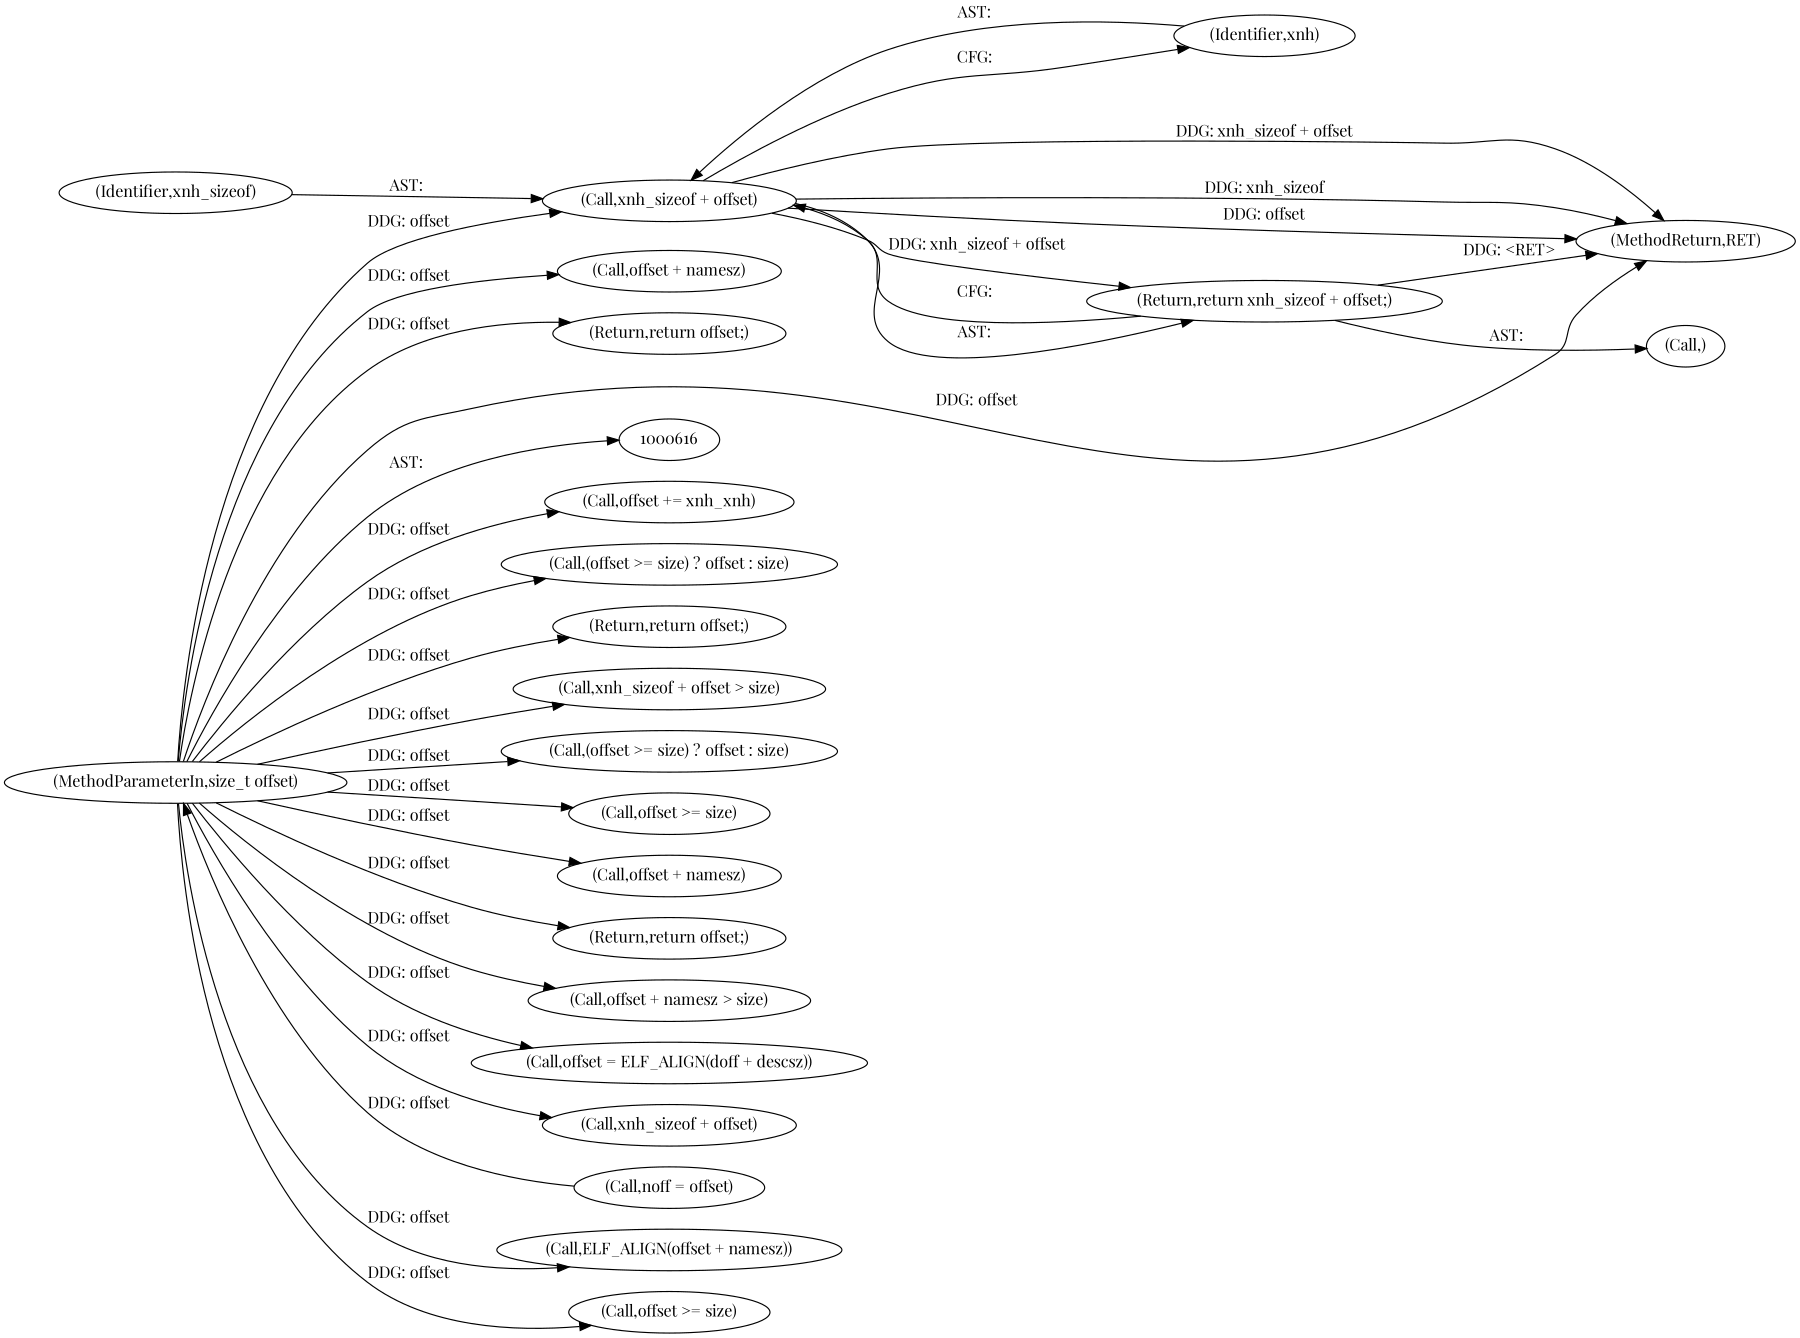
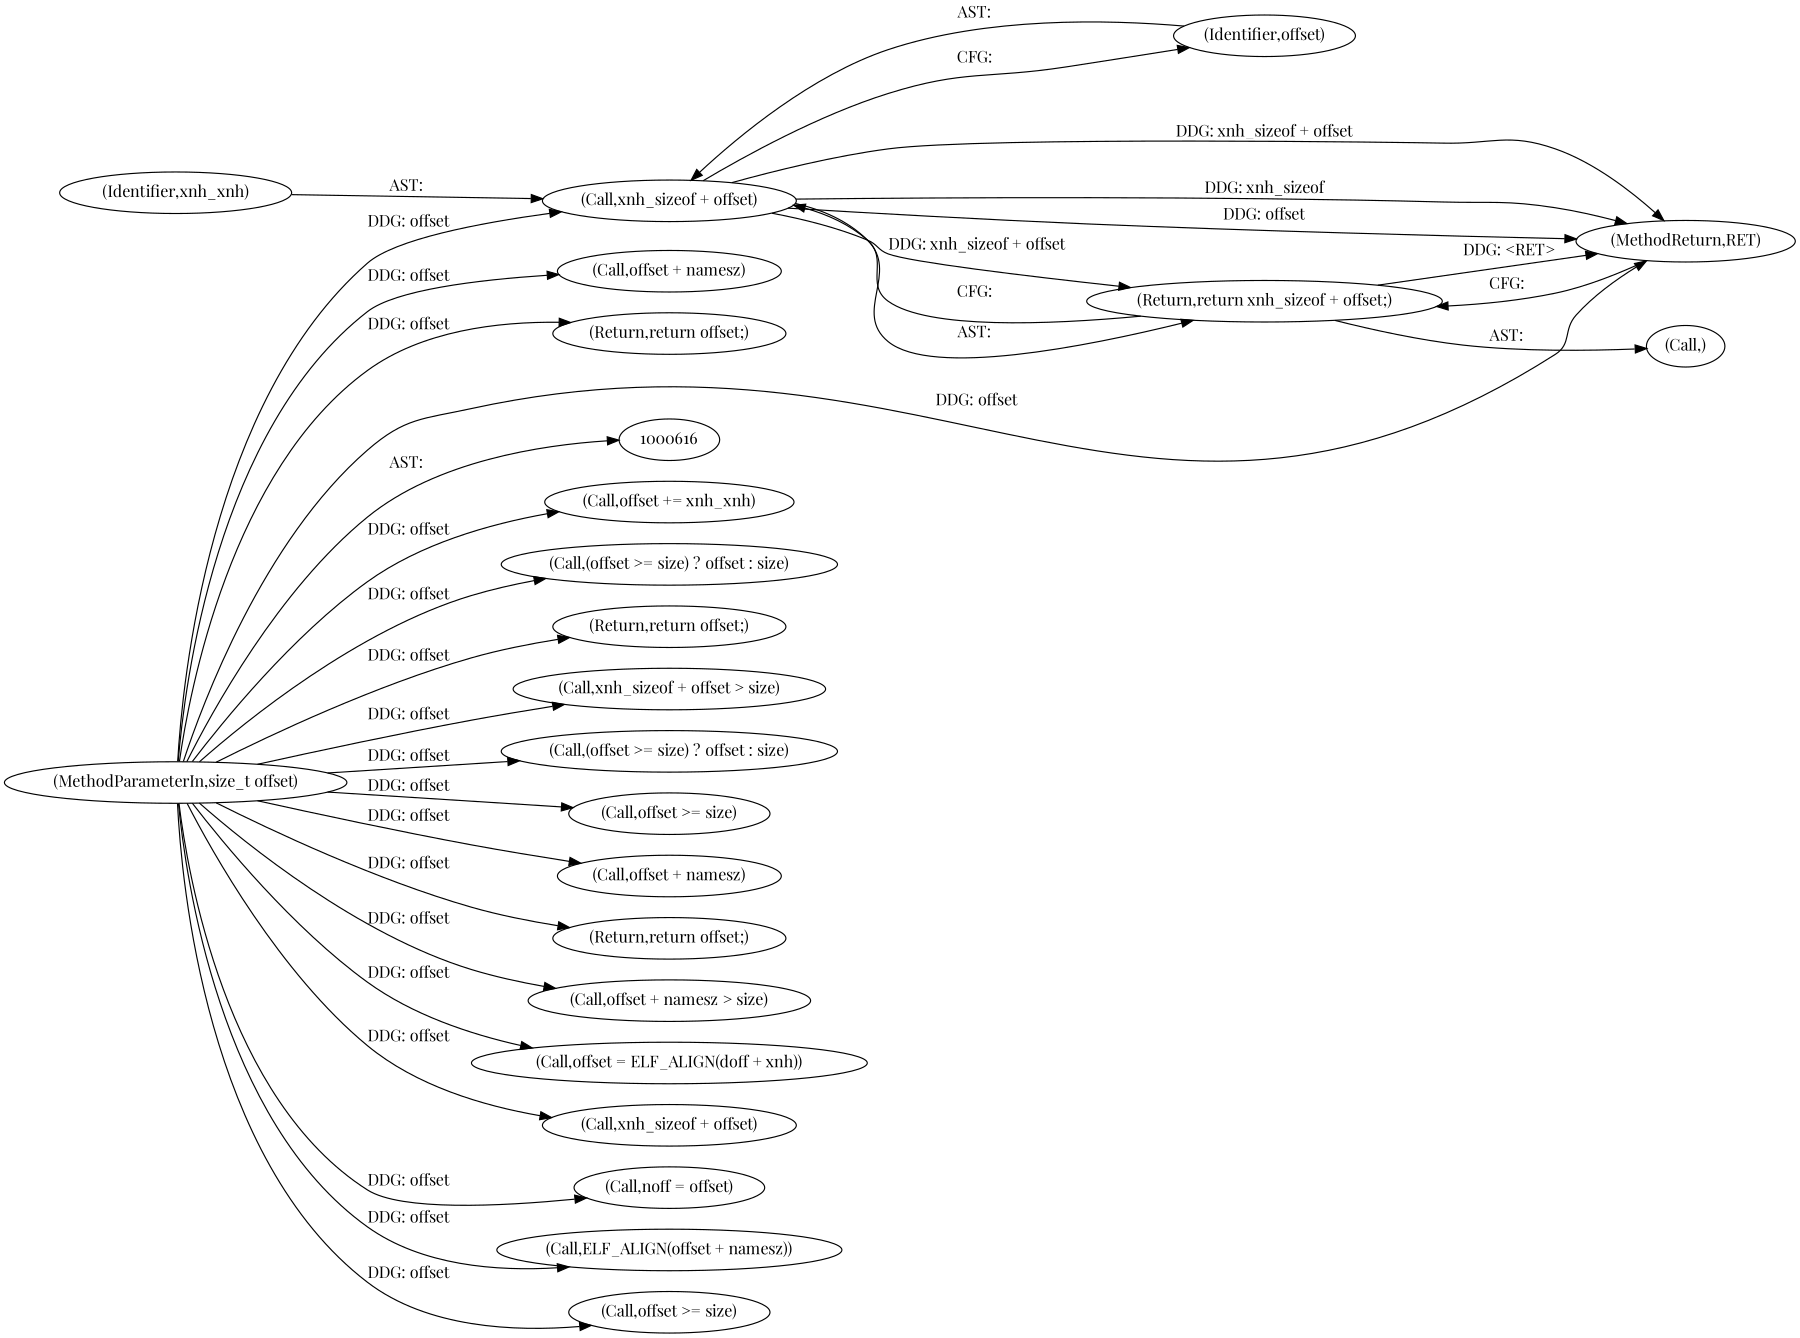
(1265, 36) -> (1265, 36)
(176, 193) -> (176, 193)
none -> (1550, 294)
(669, 1063) -> (669, 1063)
(323, 1066) -> (285, 1108)
